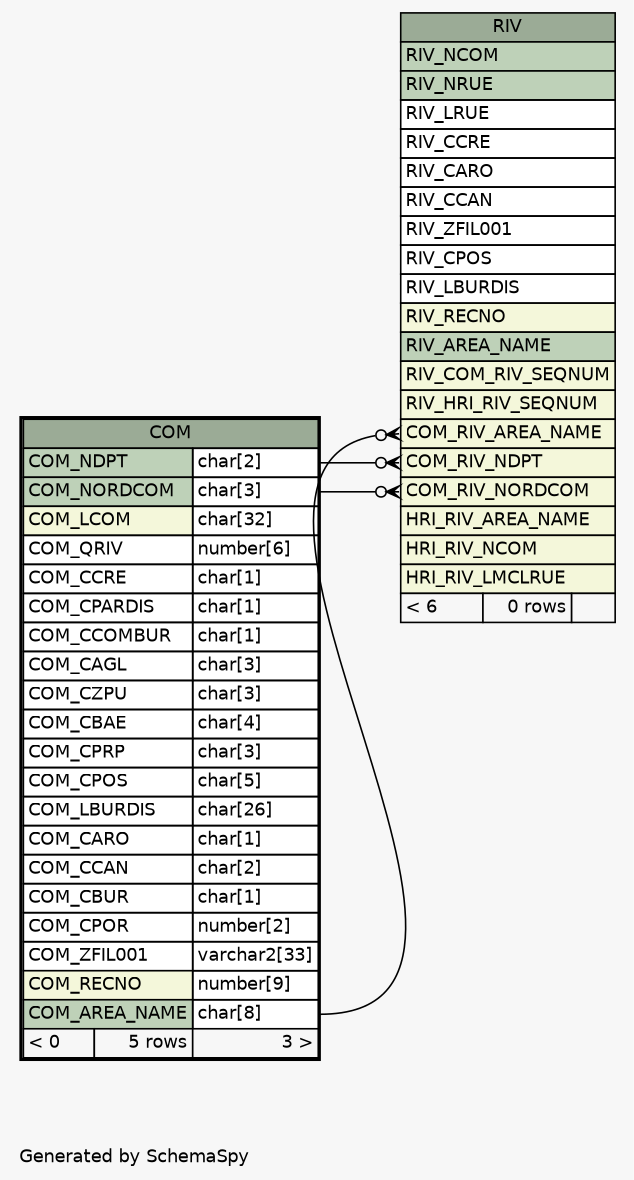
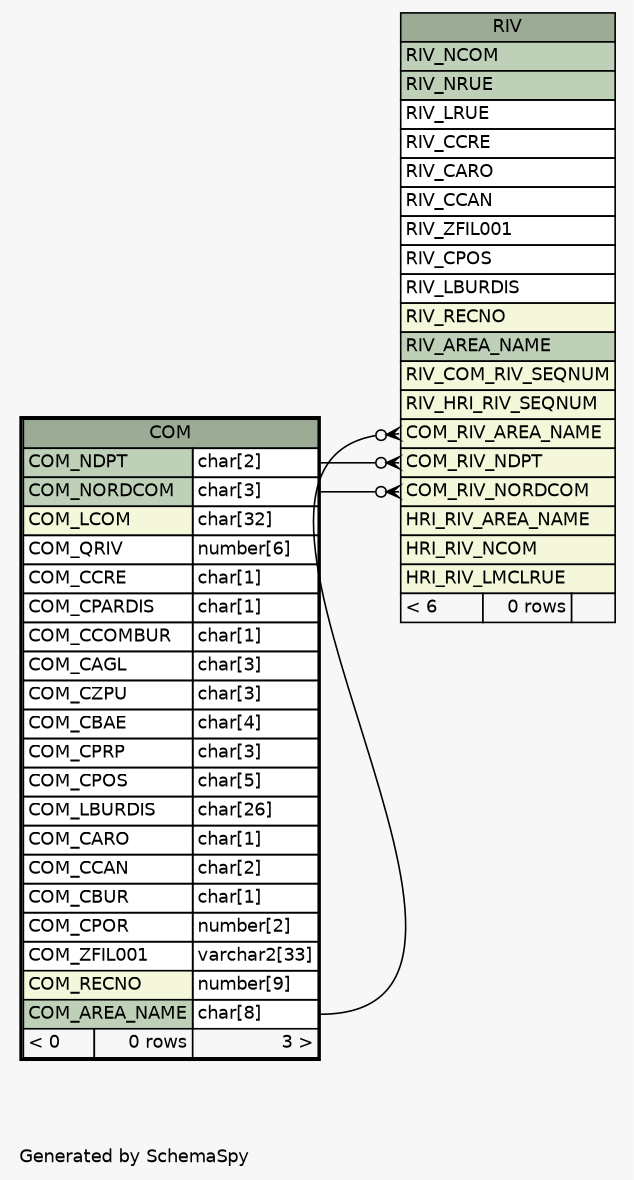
(158, 1042) -> (158, 1042)
